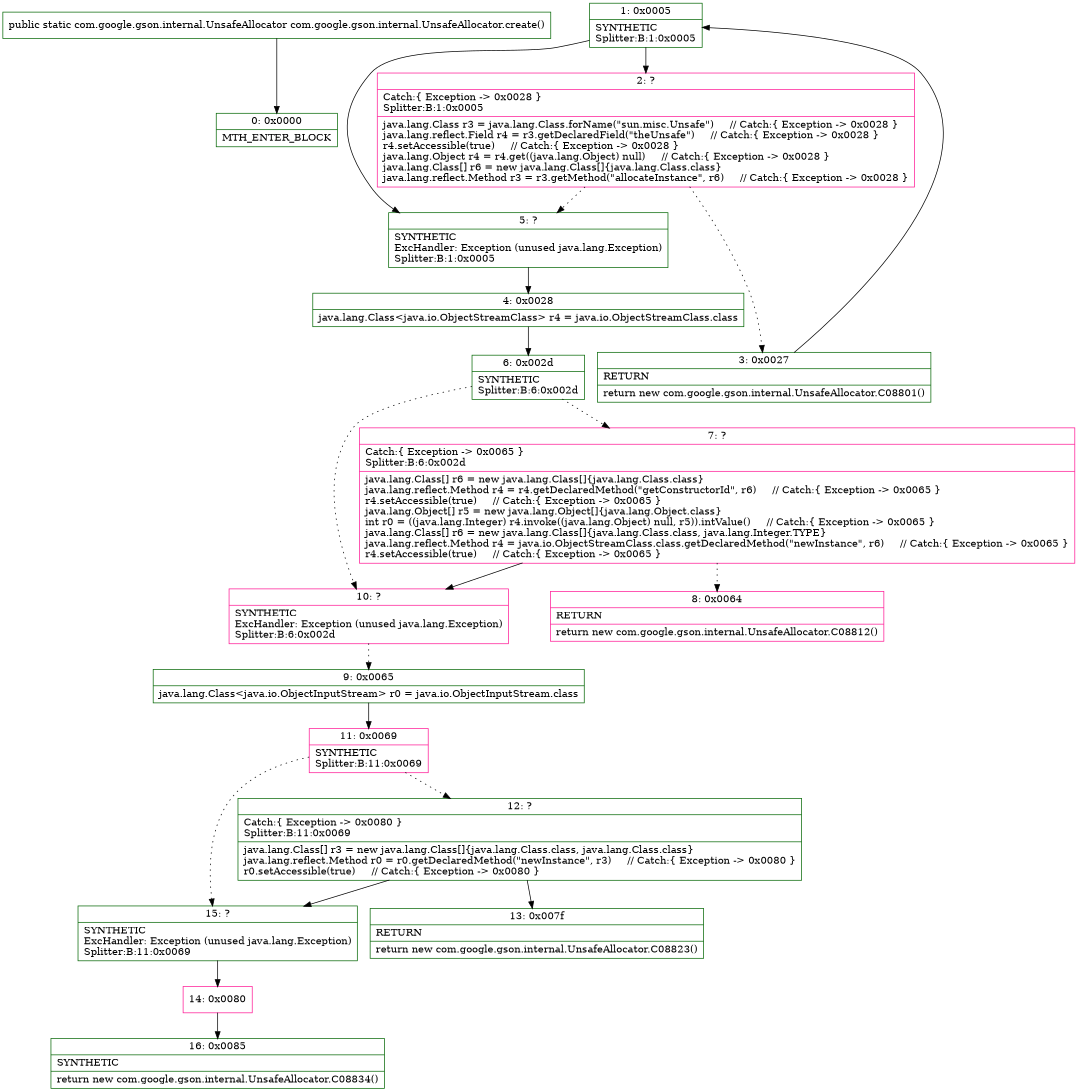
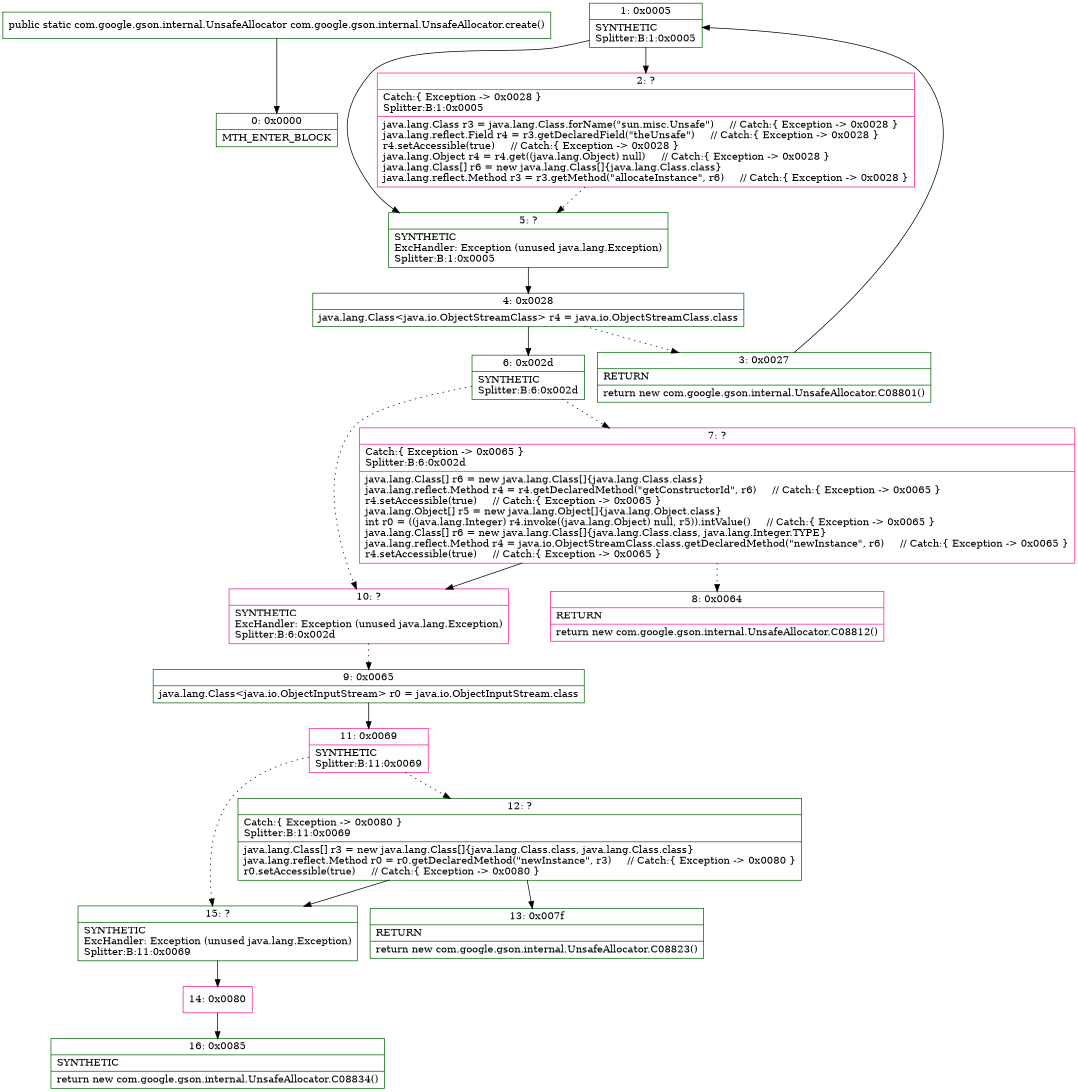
(736, 262) -> (628, 339)
